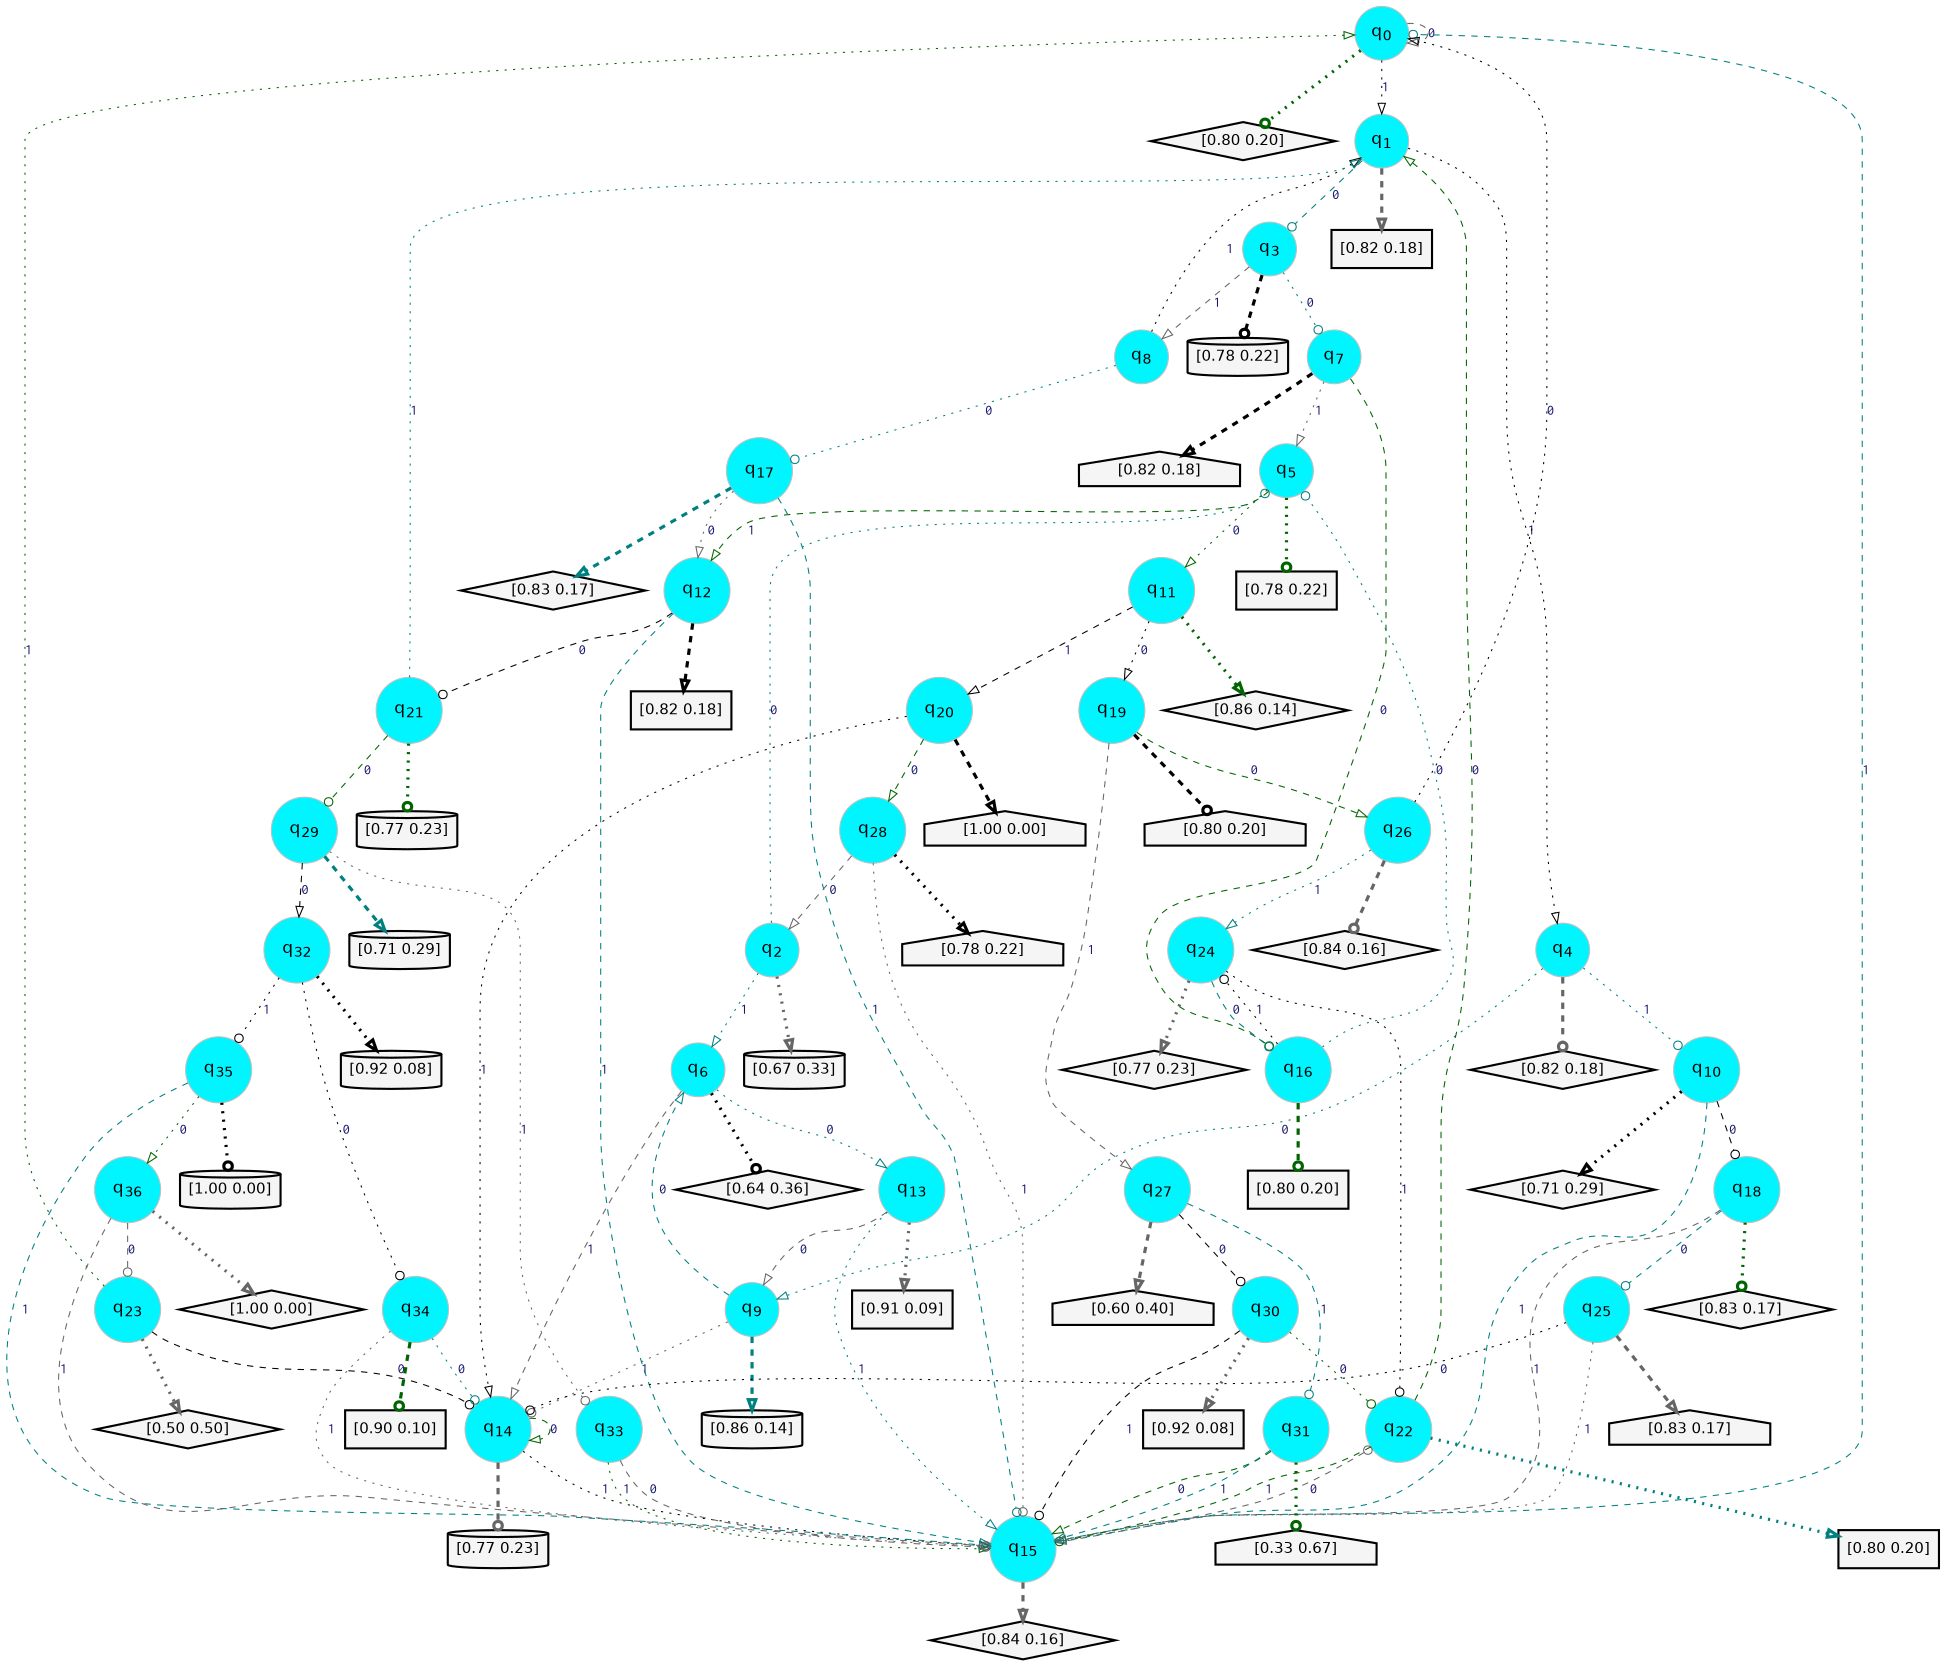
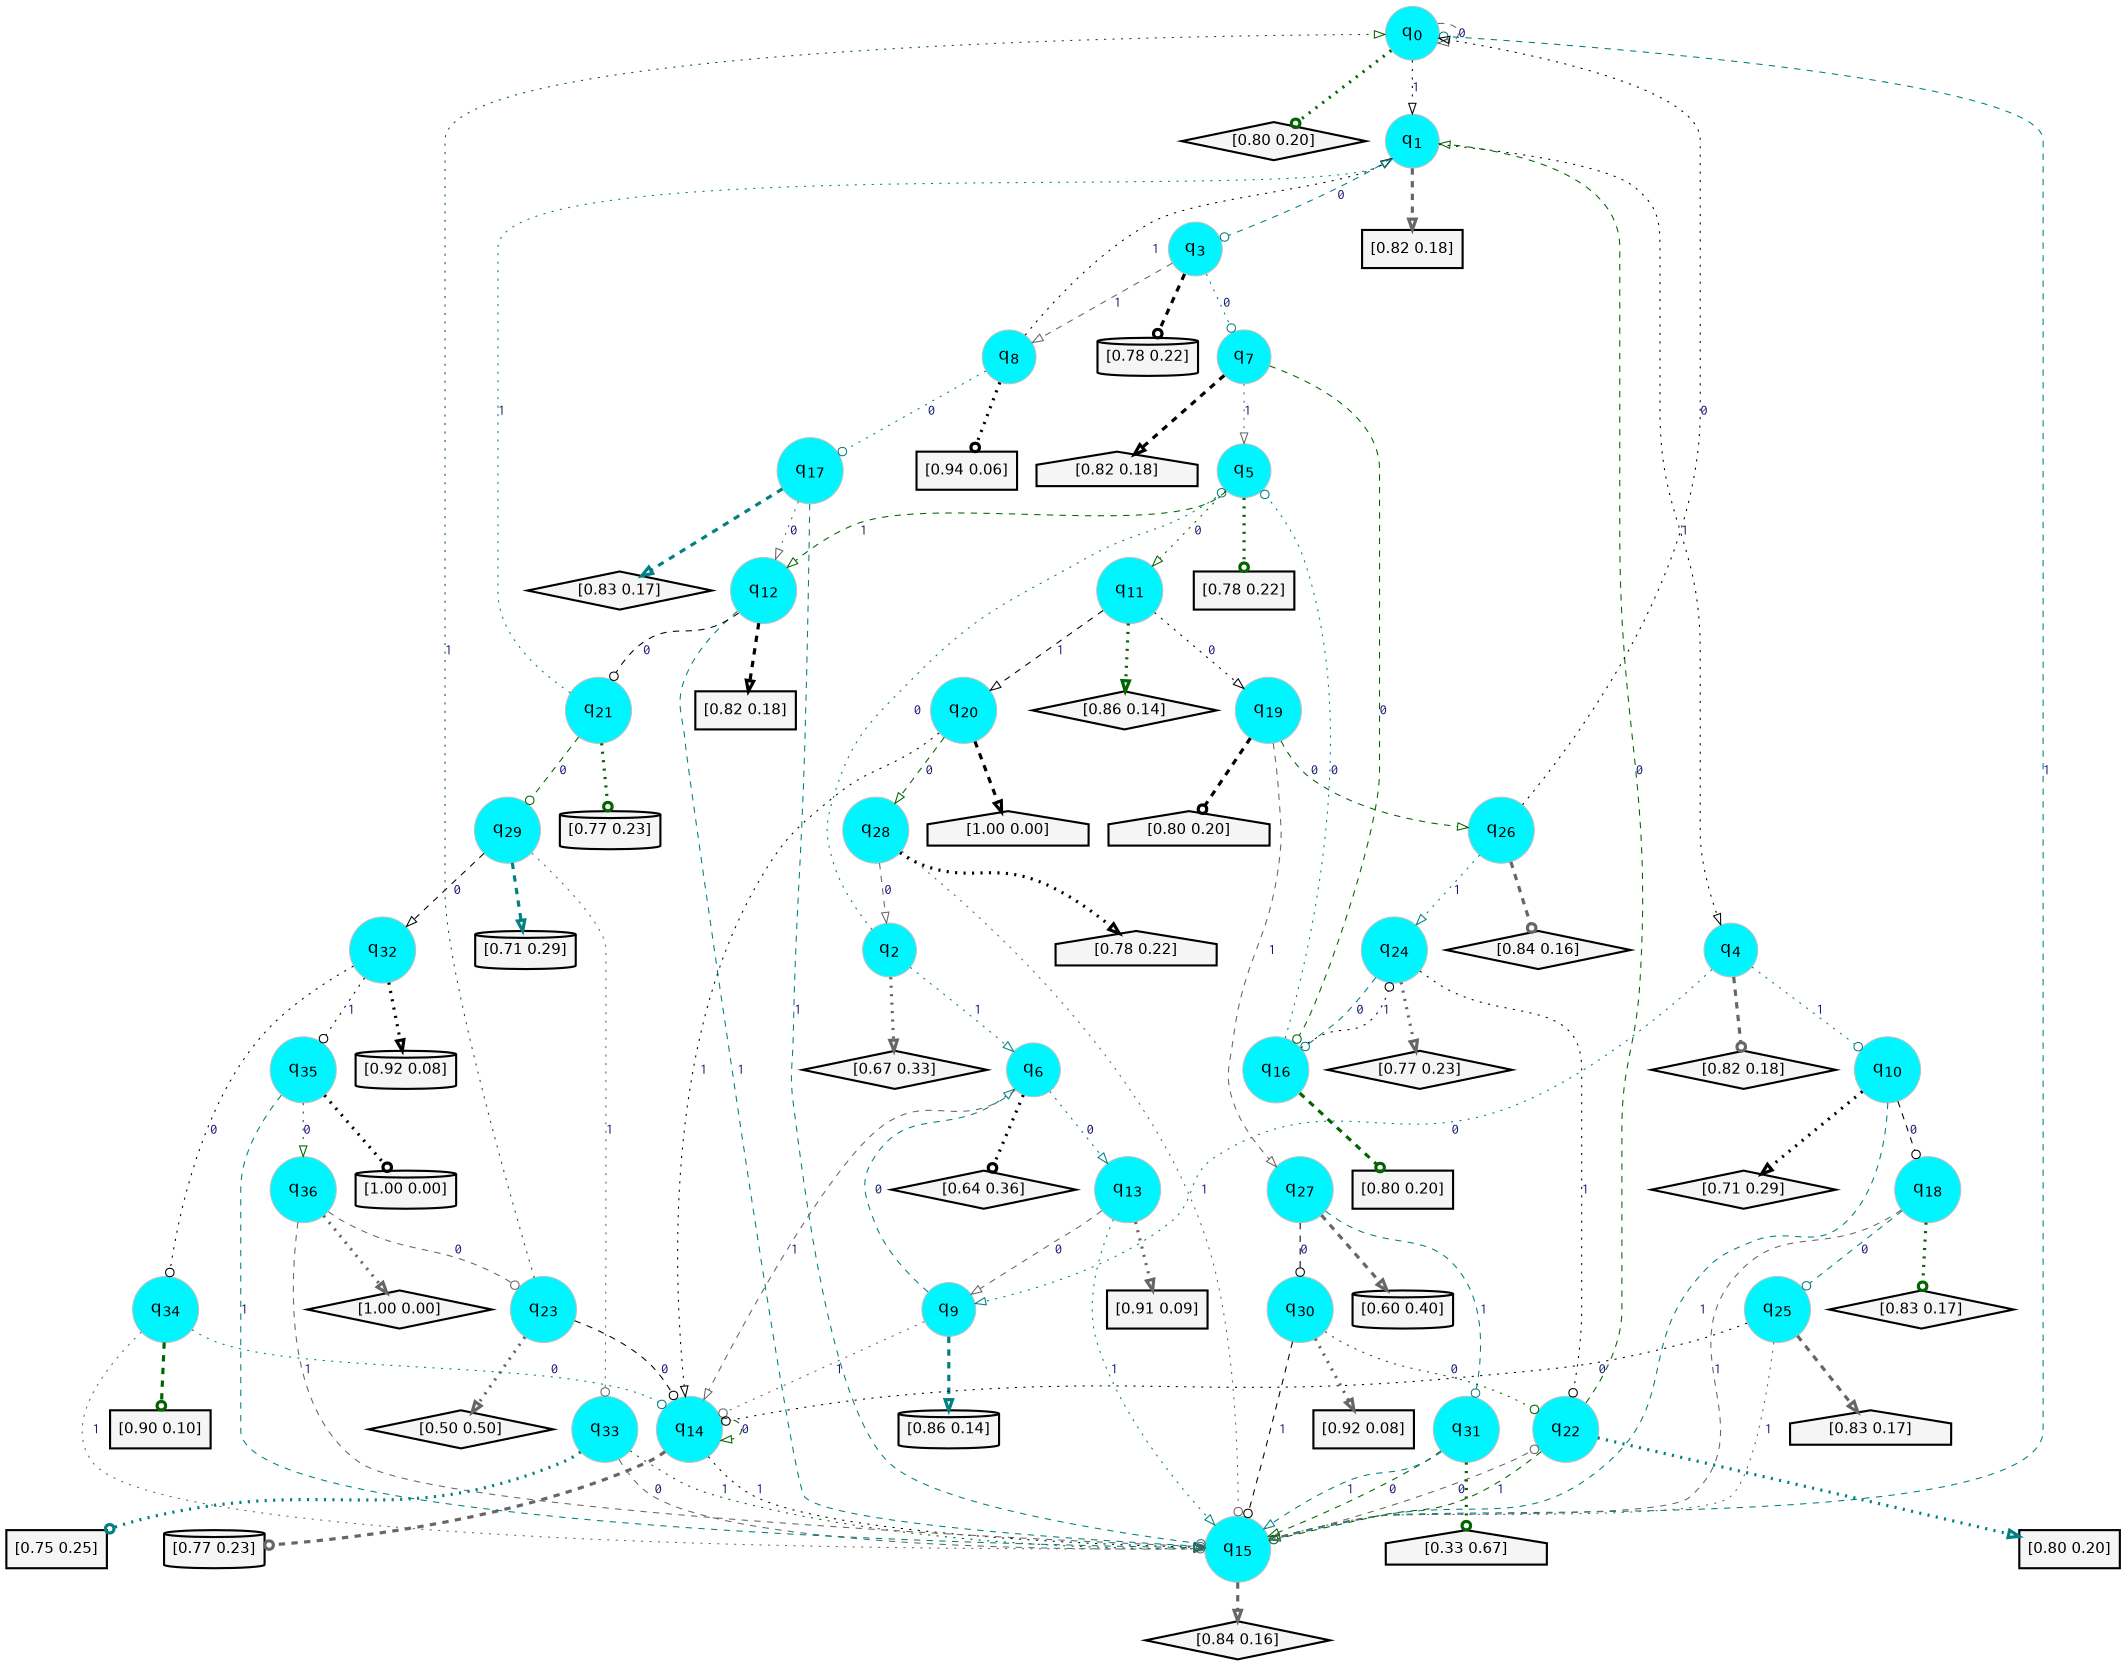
none -> (967, 471)
(794, 1070) -> (895, 1070)
(1133, 1310) -> (1403, 1310)
none -> (57, 1549)
